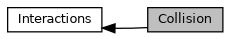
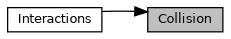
(131, 28) -> (118, 11)
